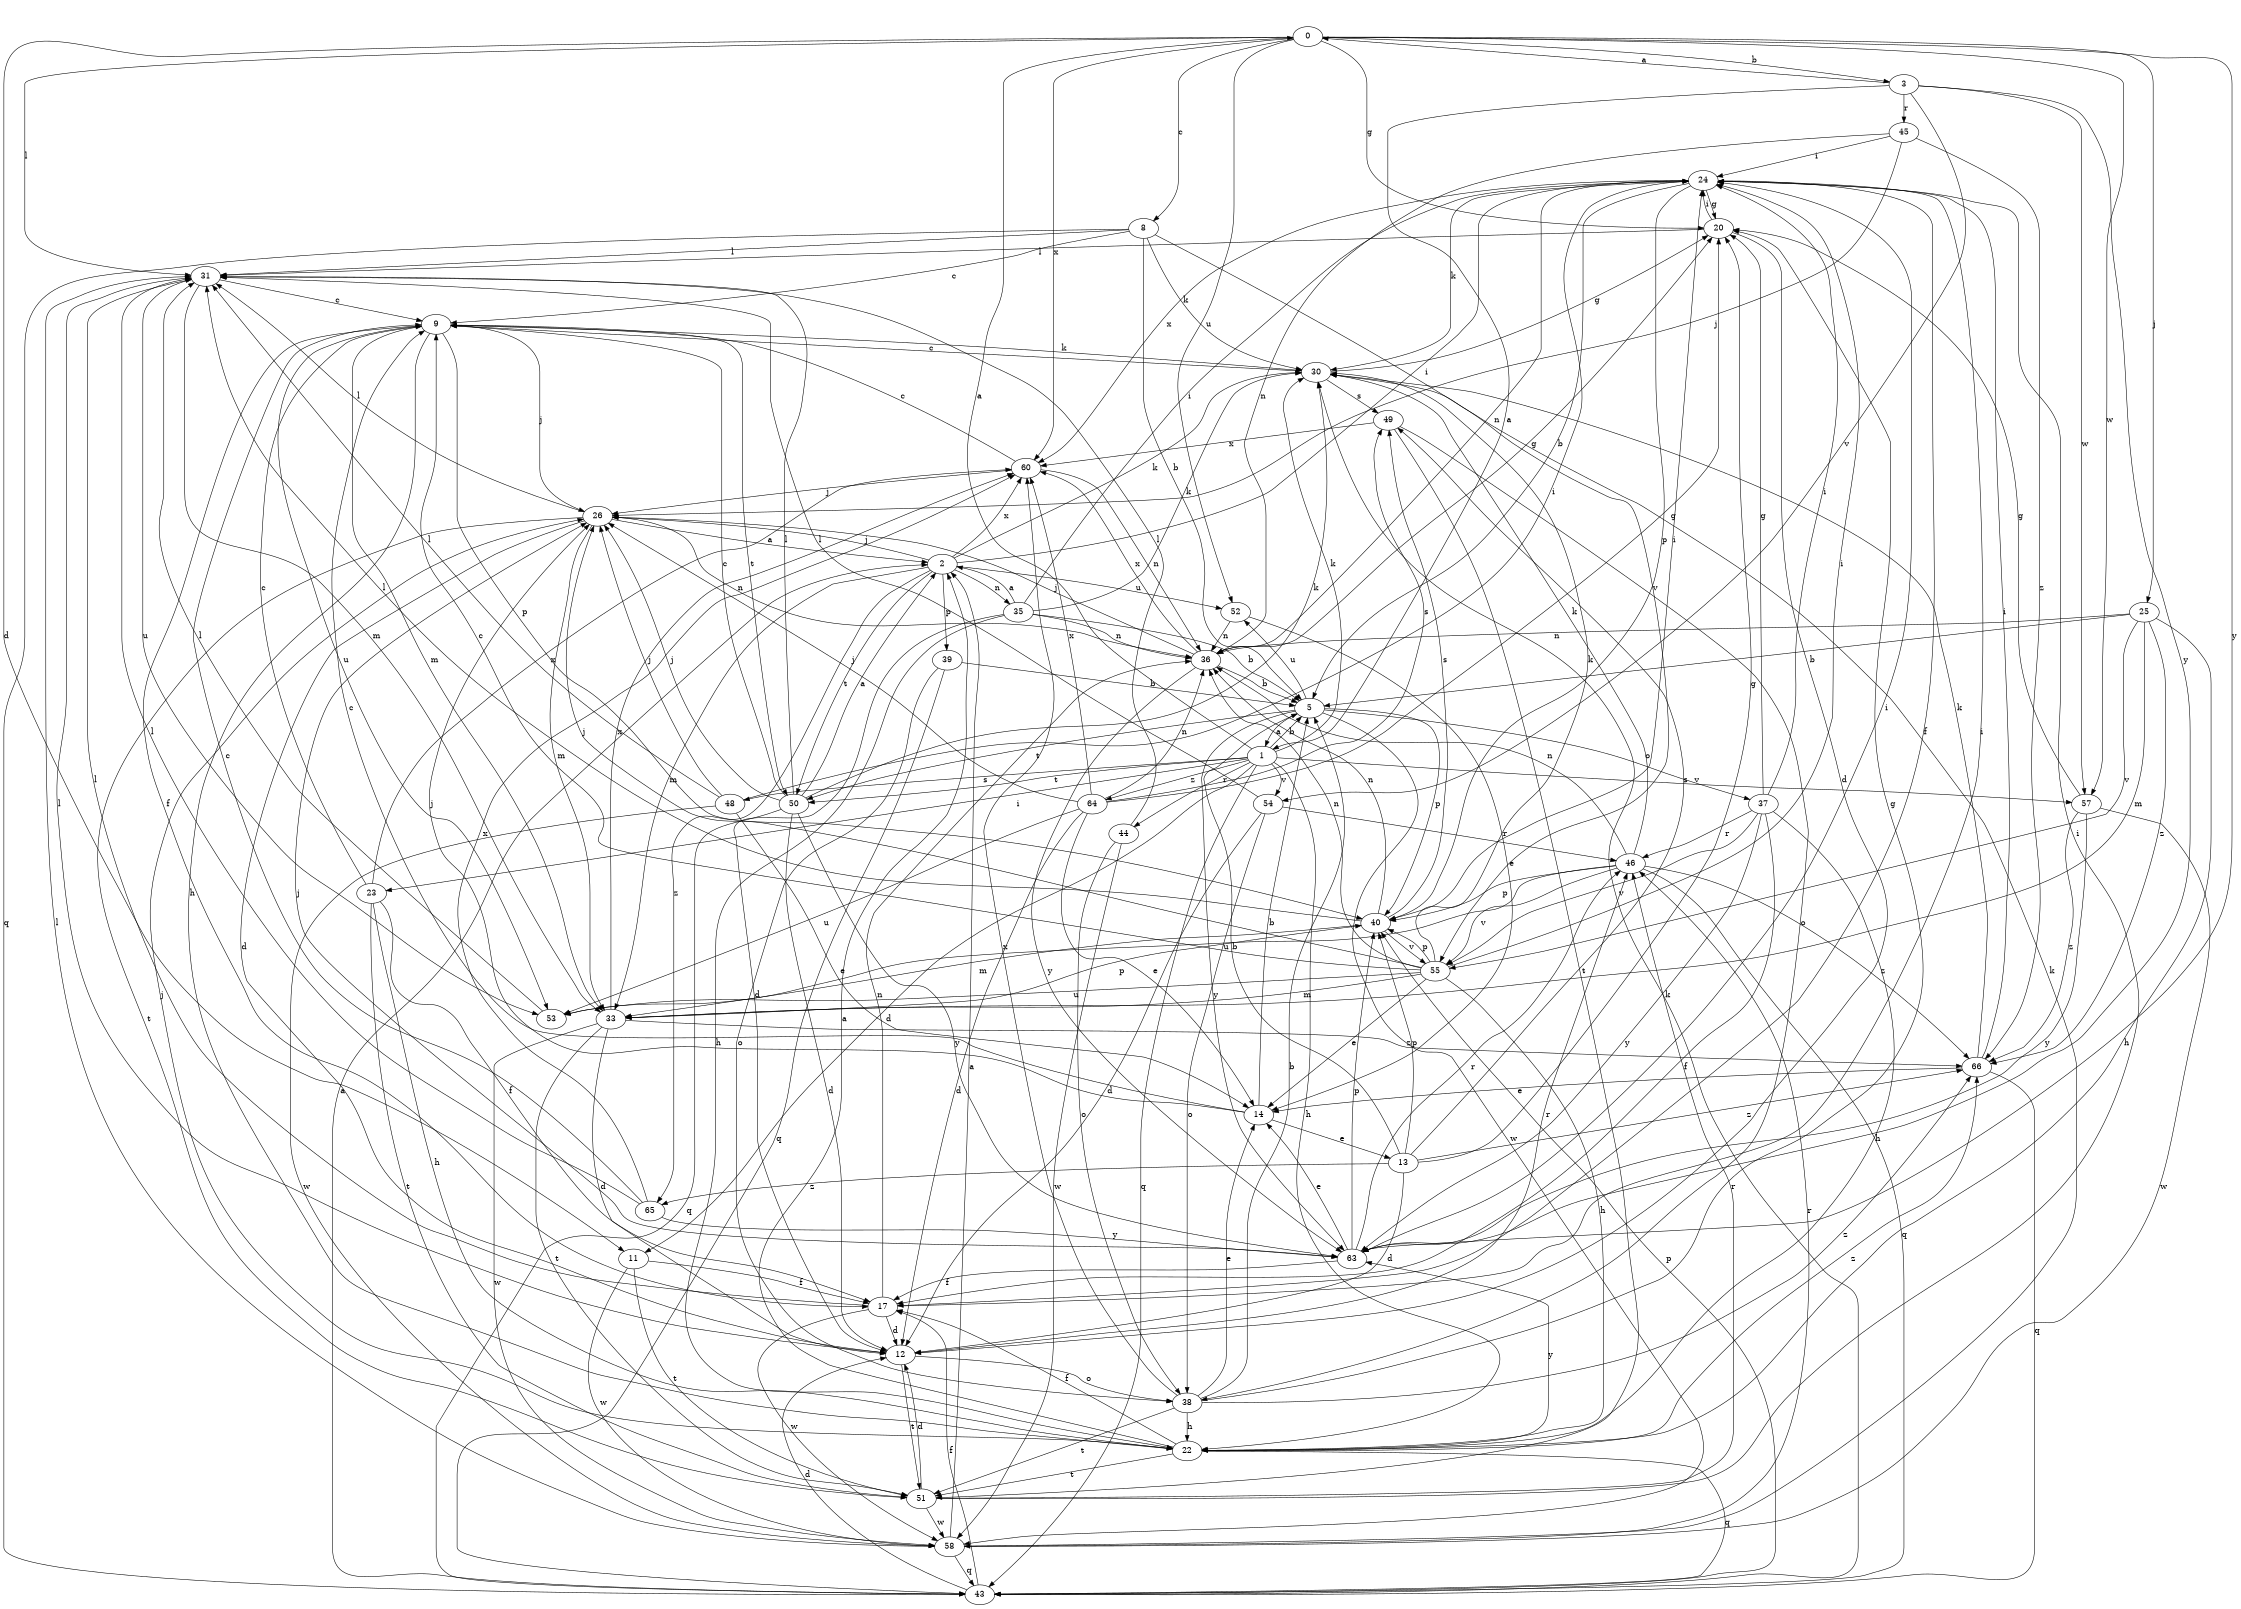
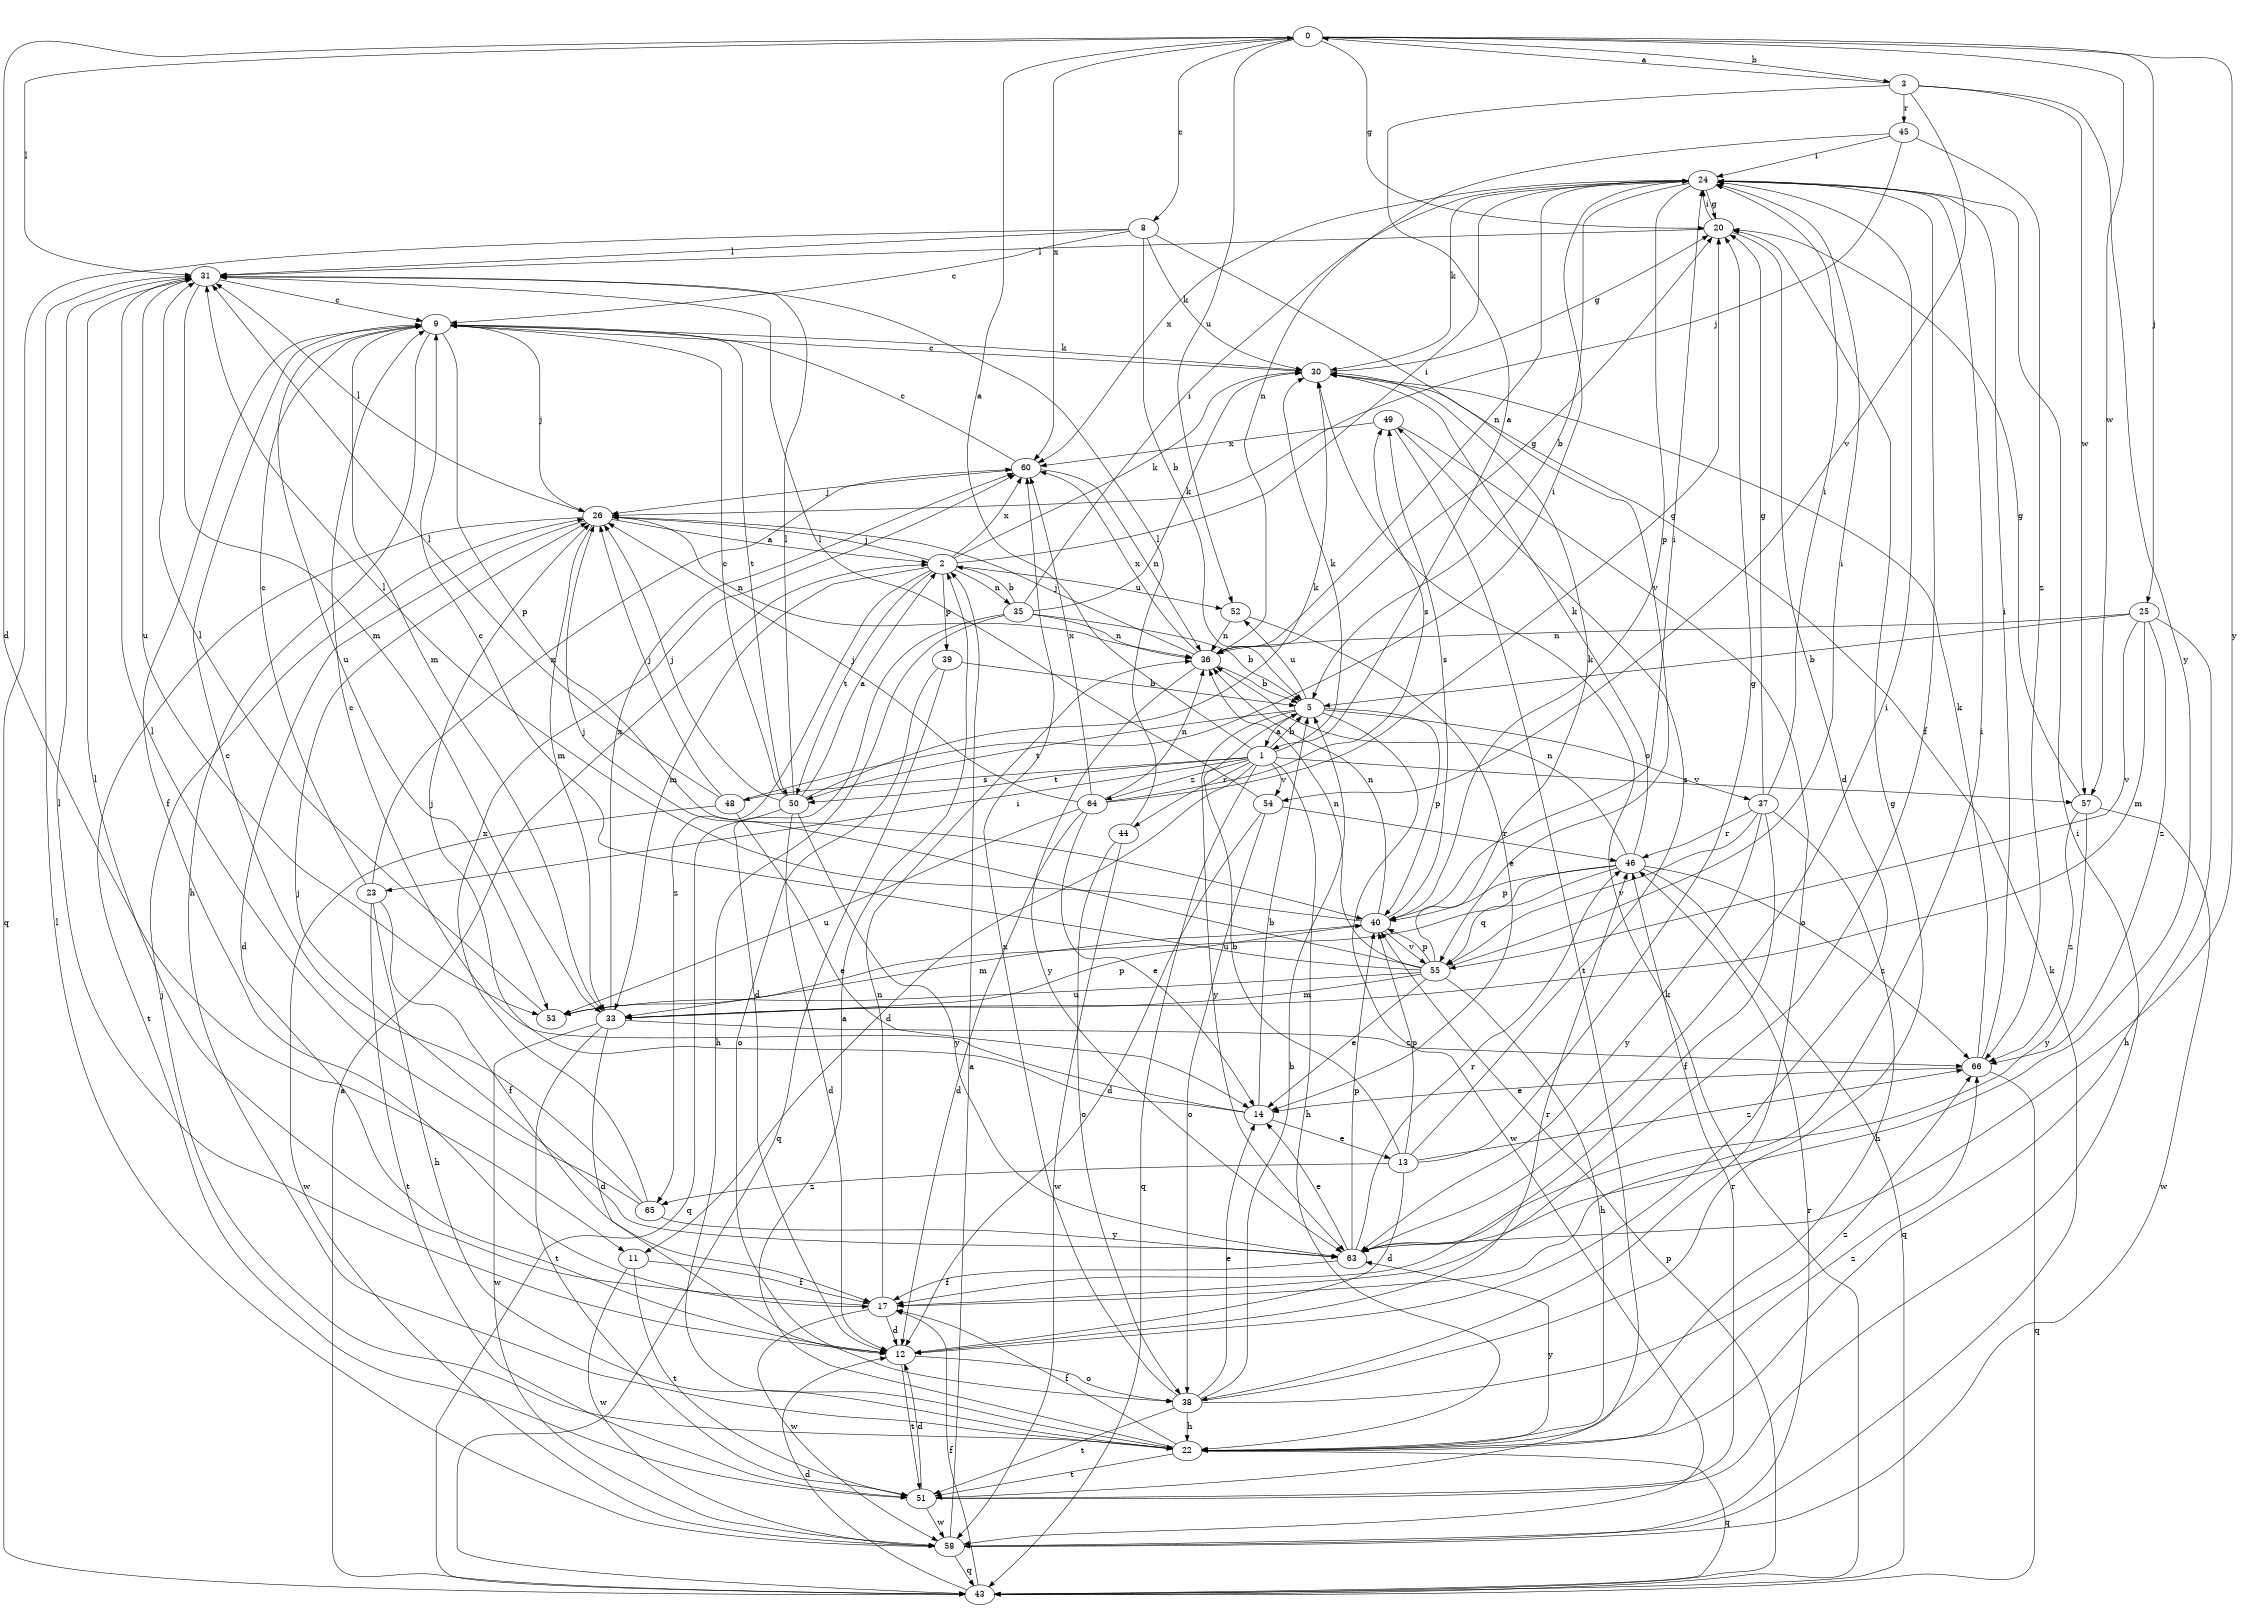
(1350, 395) -> none
(1012, 588) -> (1012, 588)
(1484, 923) -> (1484, 923)
